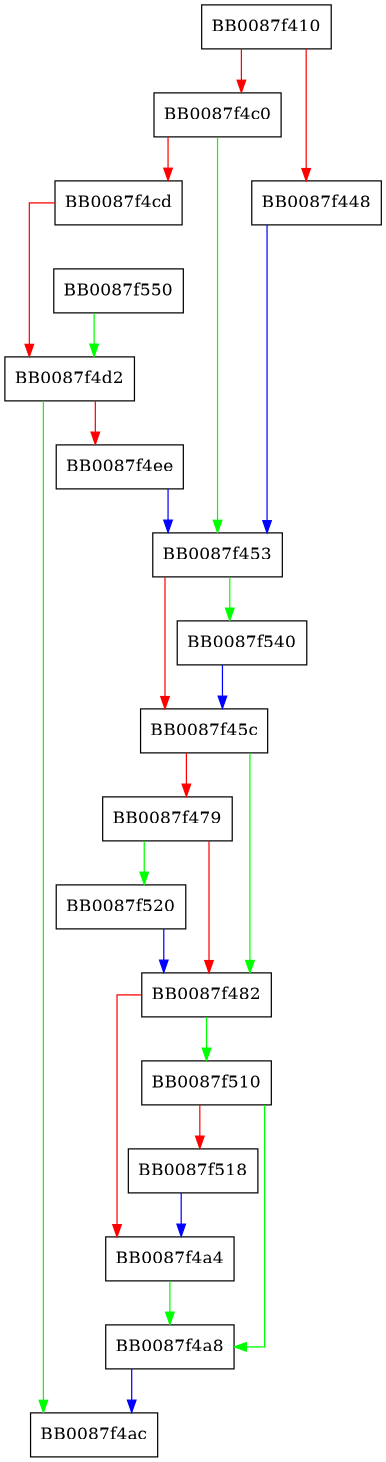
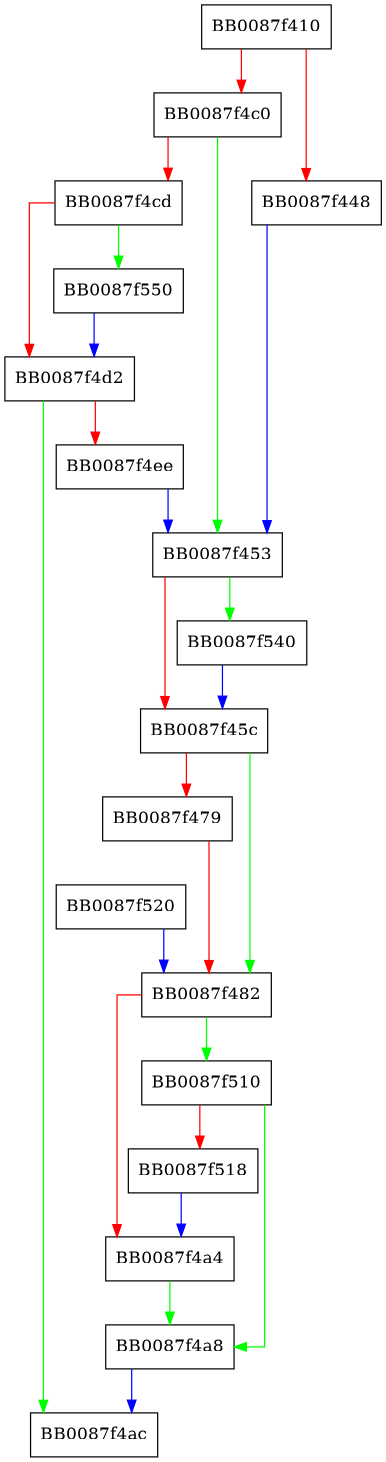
none -> (119, 241)
(94, 329) -> (94, 329)
(144, 857) -> none
